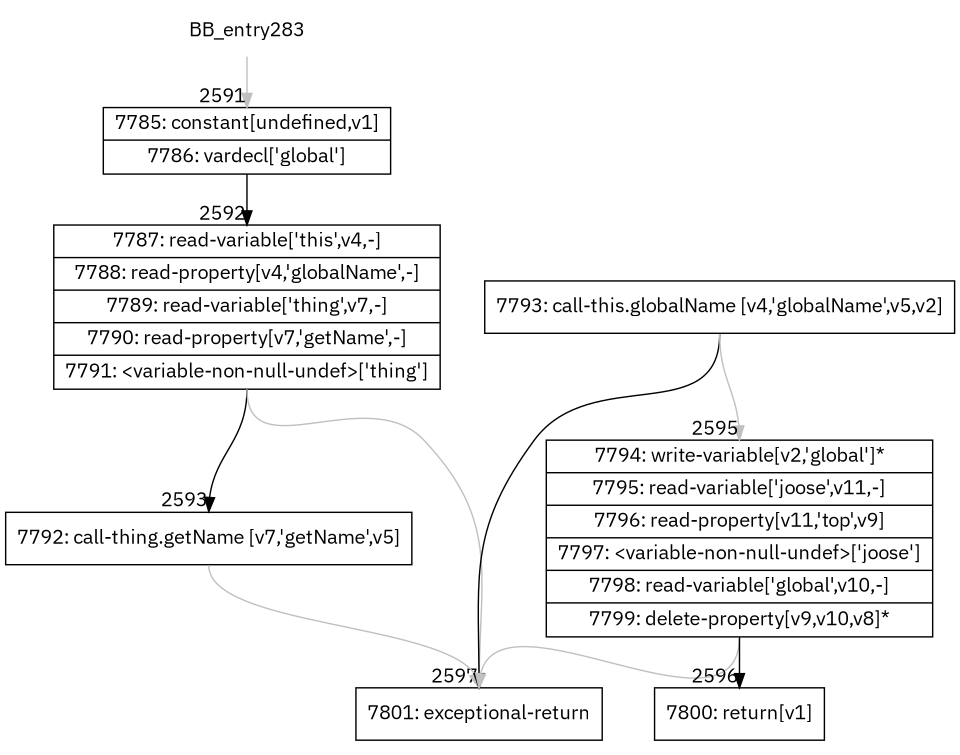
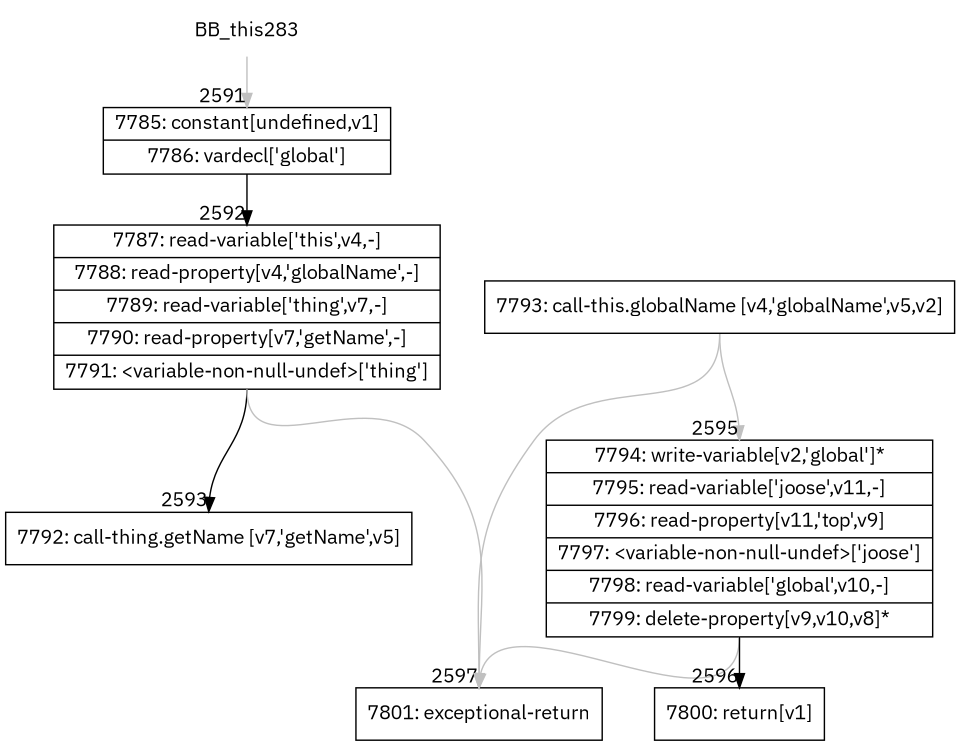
(247, 31) -> (247, 31)
(530, 446) -> (530, 446)
(337, 625) -> none
